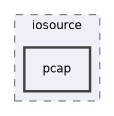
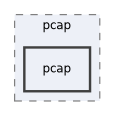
(57, 26) -> (57, 26)
